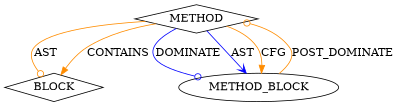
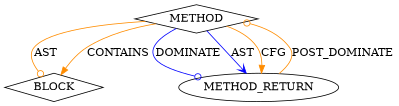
(259, 87) -> (259, 87)
